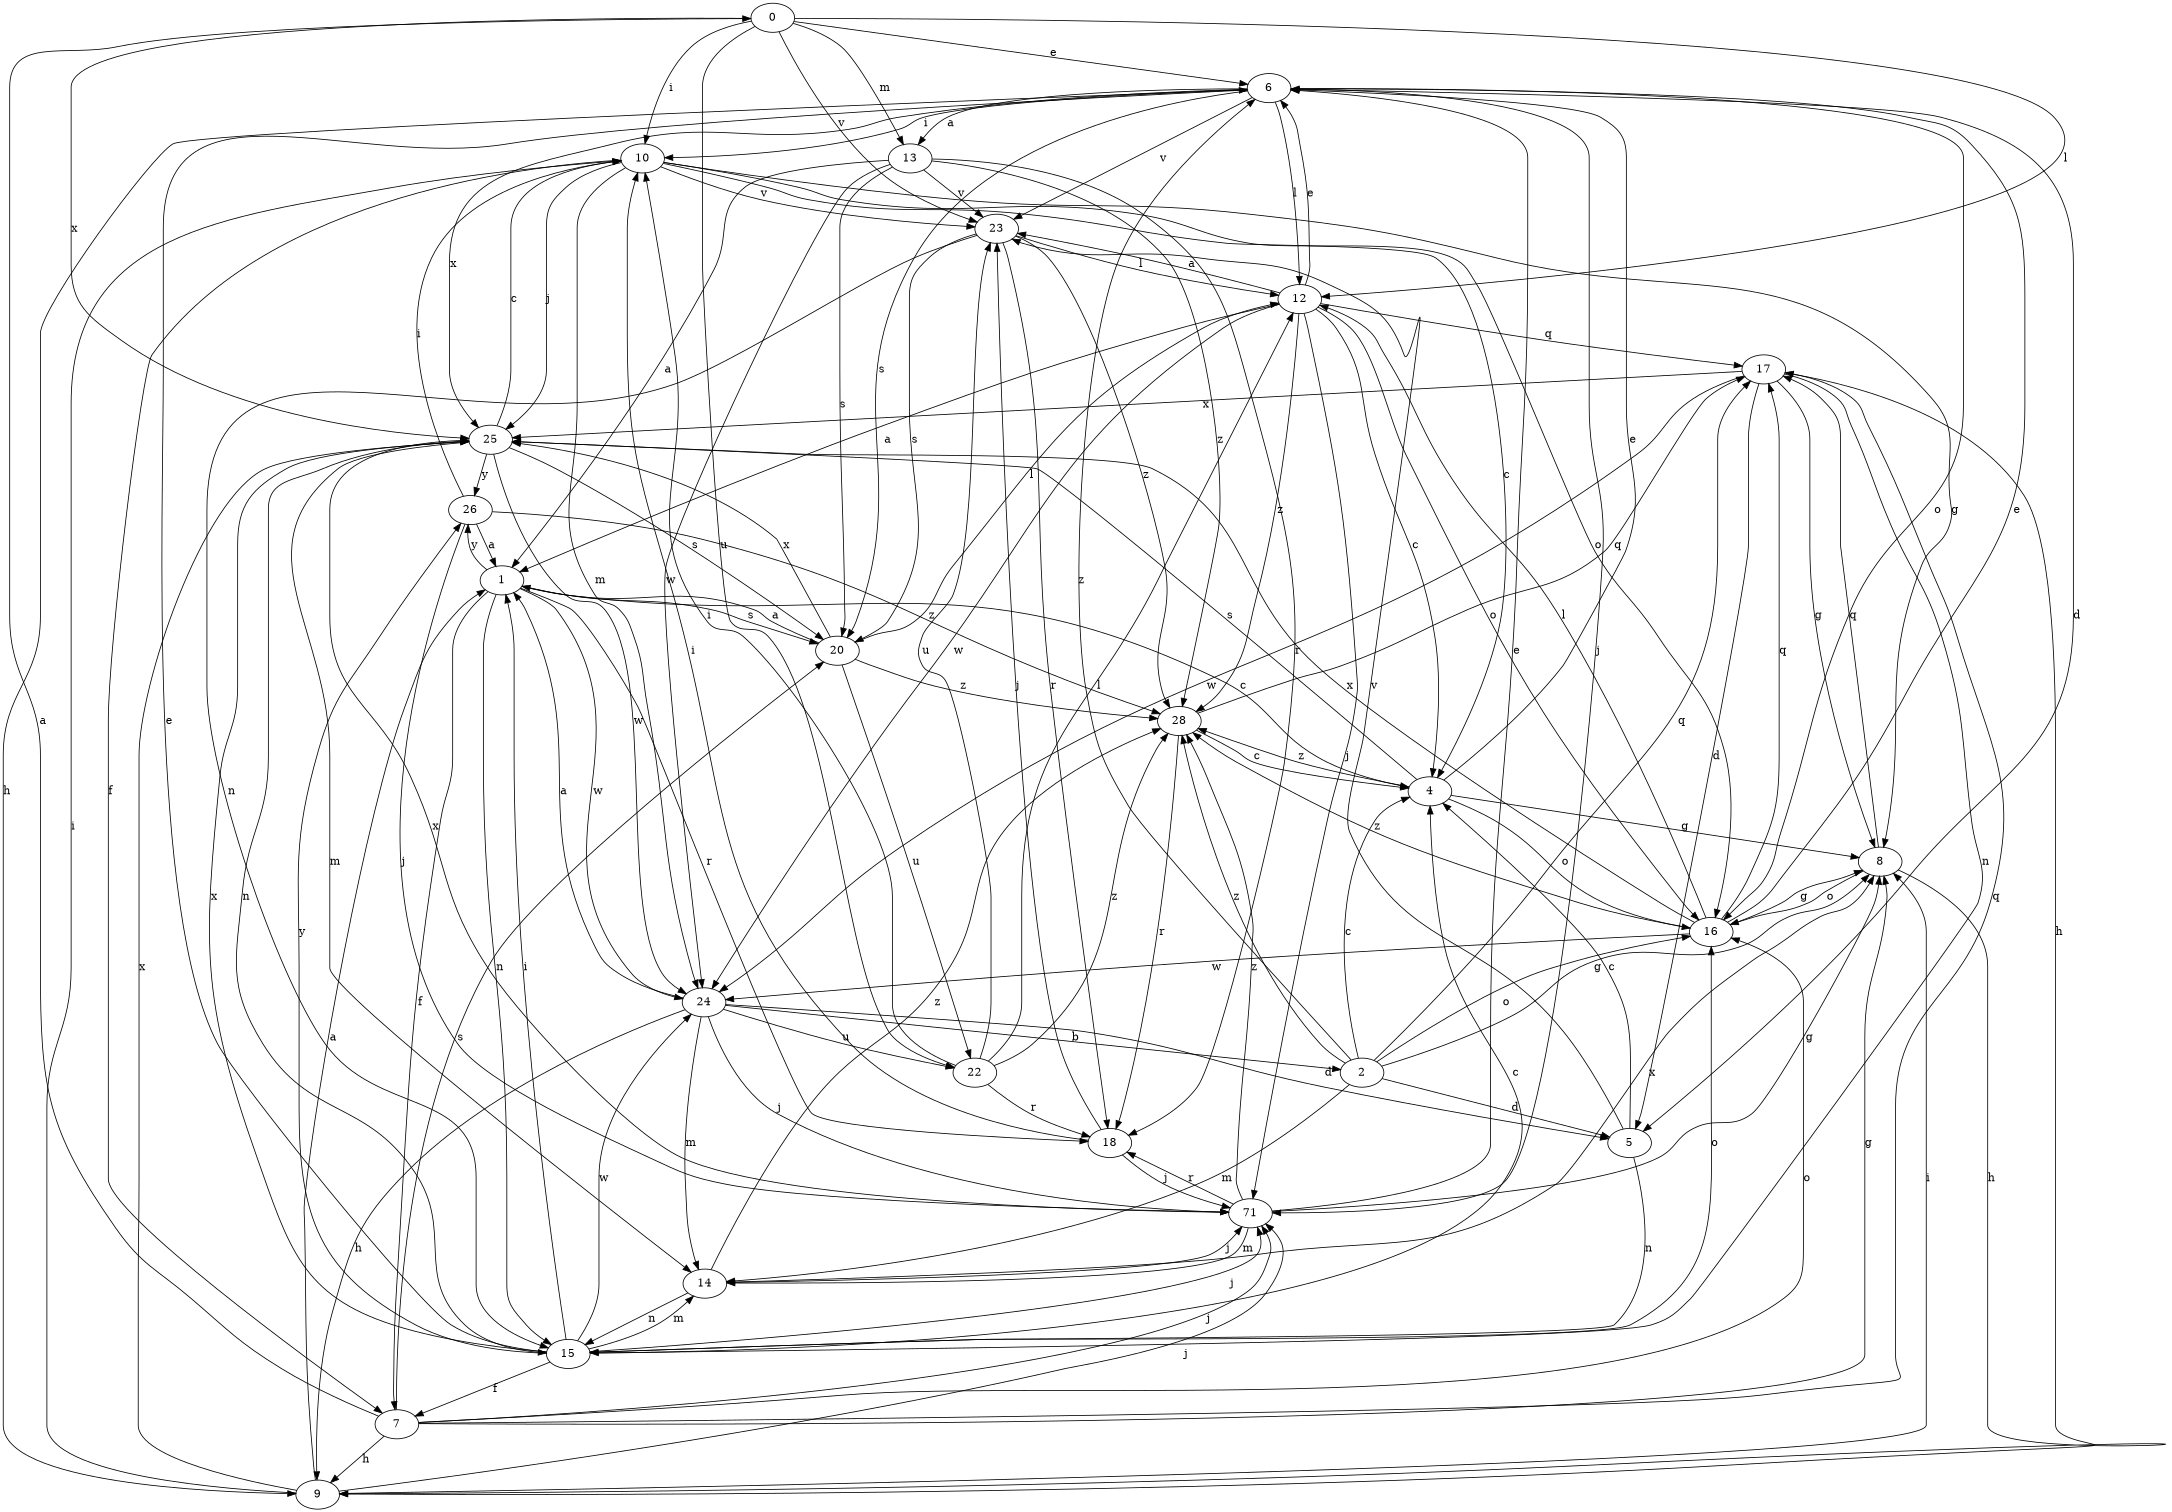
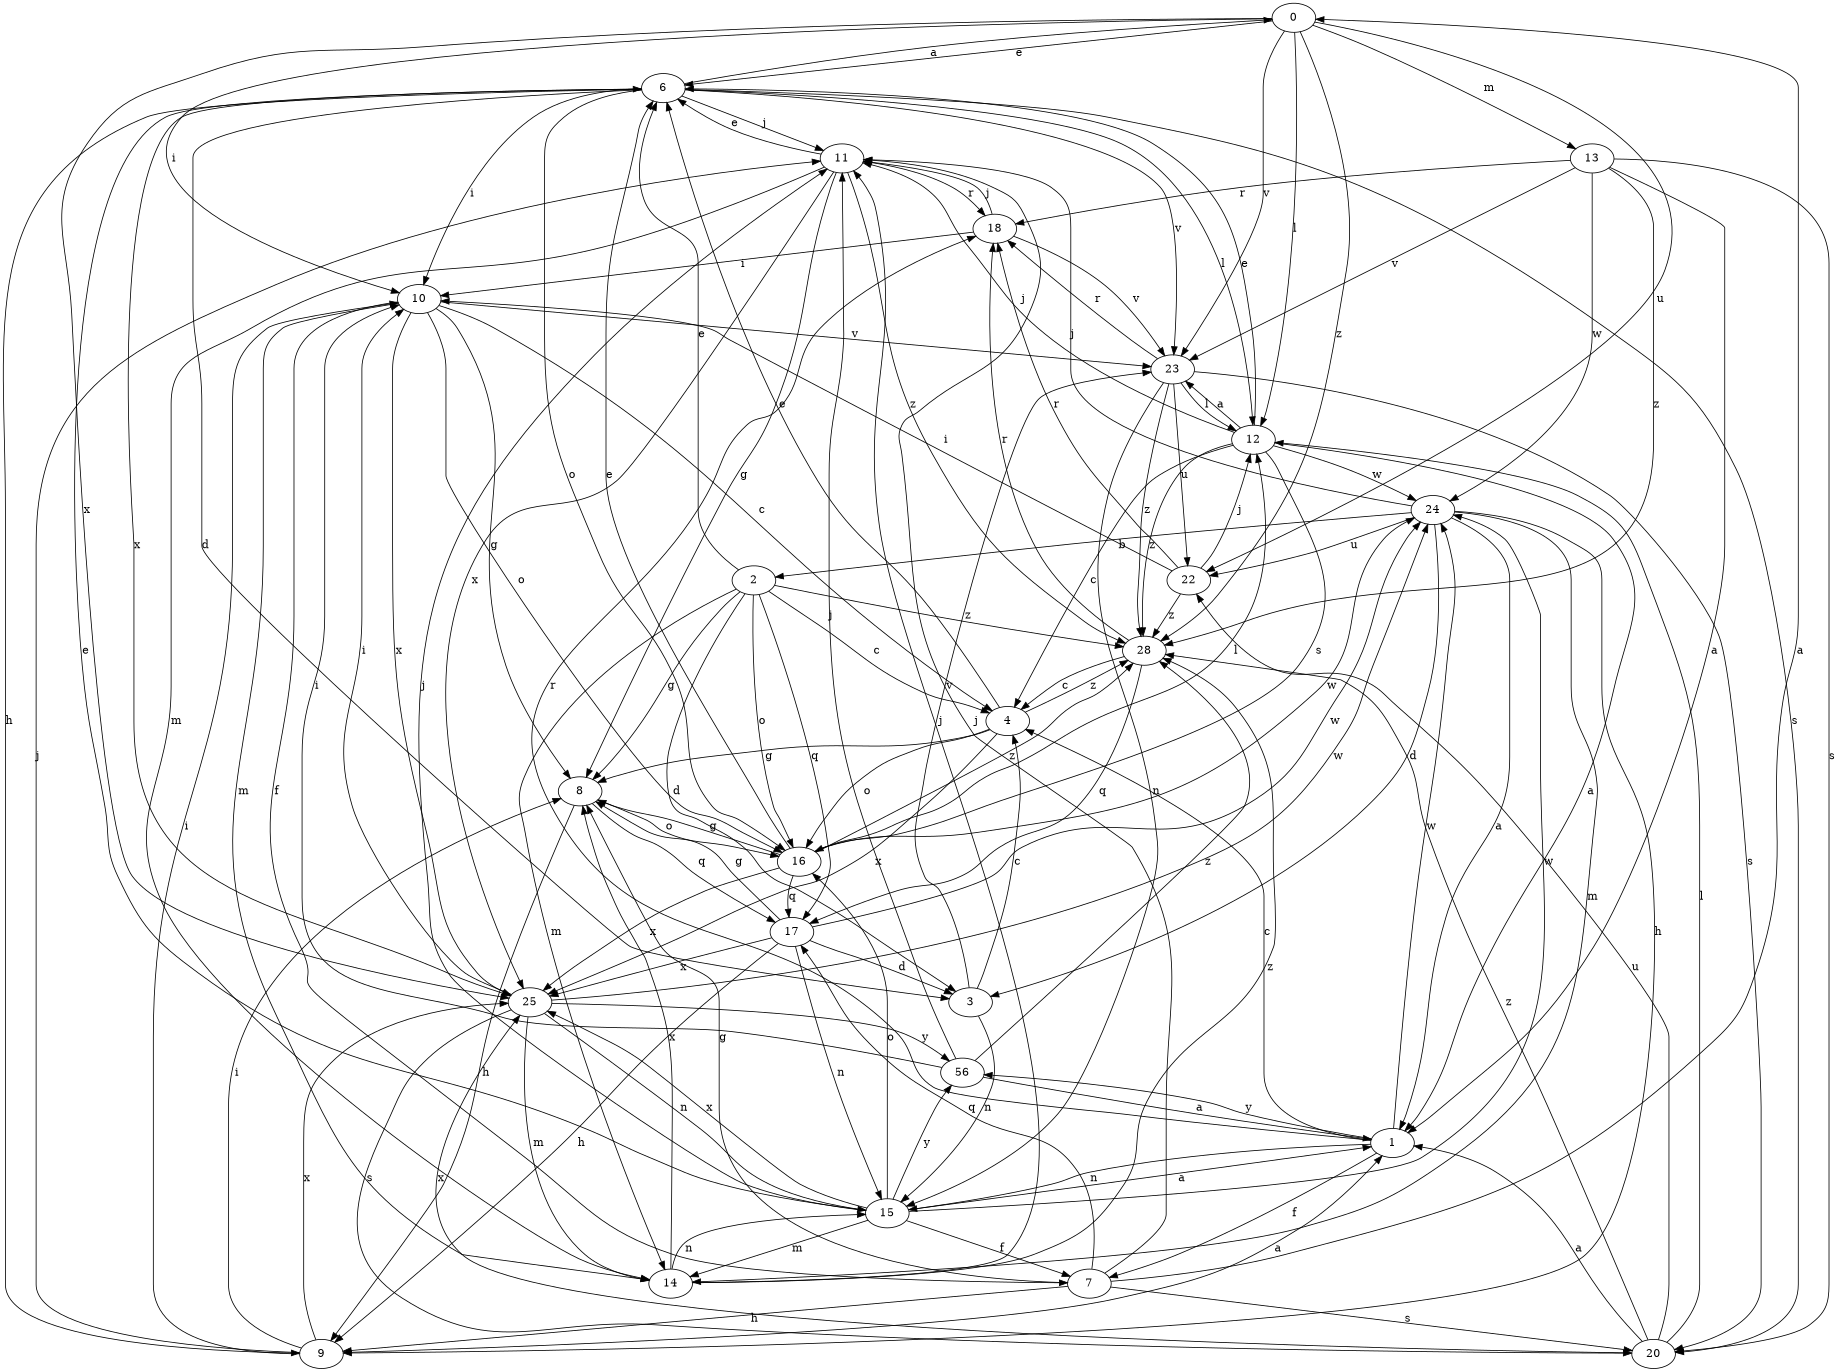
(1080, 94) -> (973, 42)
(514, 299) -> (364, 651)
(548, 299) -> (399, 651)
(1517, 336) -> none
none -> (1331, 356)
(470, 510) -> (962, 1073)
(585, 576) -> (234, 857)
(1082, 580) -> (702, 334)
(712, 610) -> none
(1230, 616) -> (879, 862)
(1493, 616) -> (1319, 651)
(919, 658) -> (1179, 458)
(1018, 686) -> (1137, 299)
(1099, 686) -> (1240, 510)
(526, 967) -> (1182, 1178)
(1630, 1143) -> (971, 1002)
(1250, 1213) -> (842, 158)
(1255, 1294) -> none
(1306, 1388) -> none
